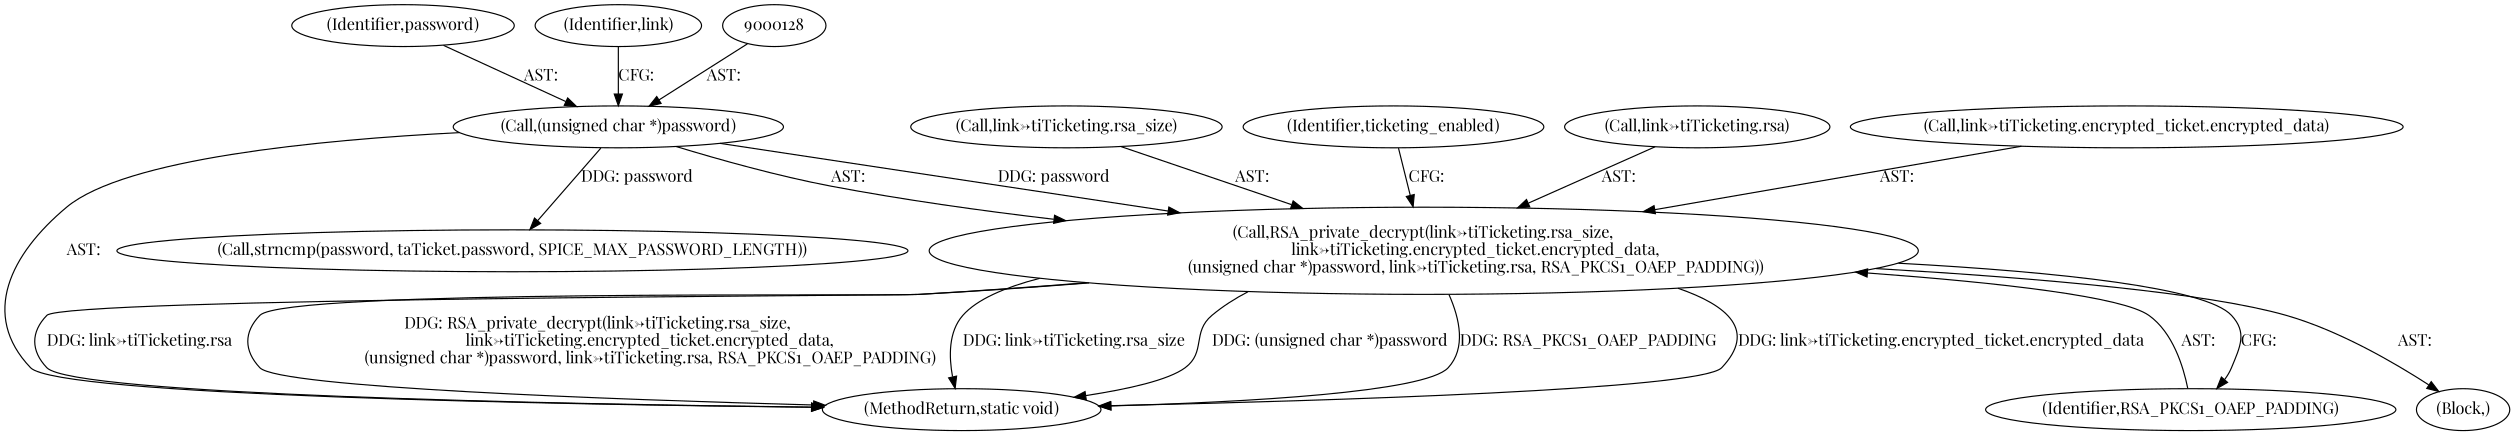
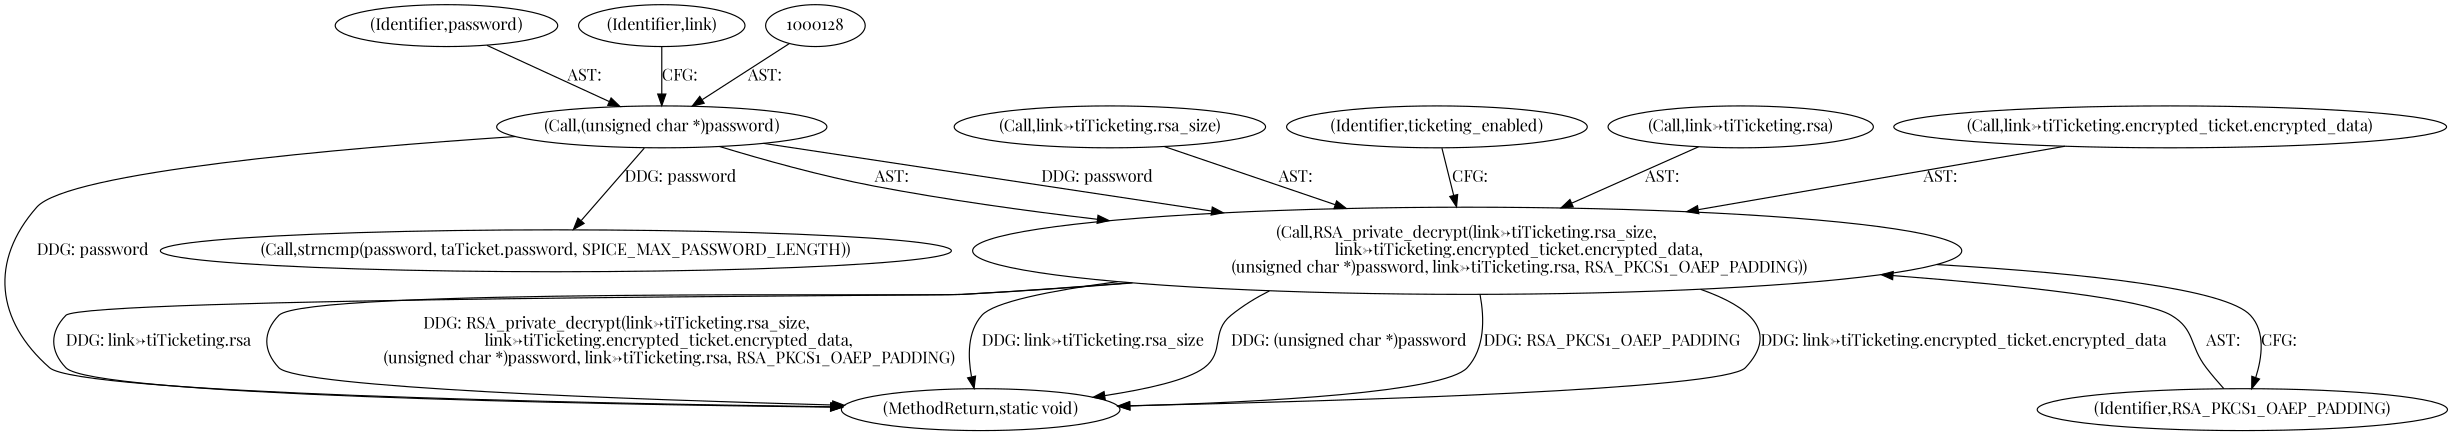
(774, 26) -> (815, 26)
(86, 251) -> (93, 251)
(2463, 410) -> none
